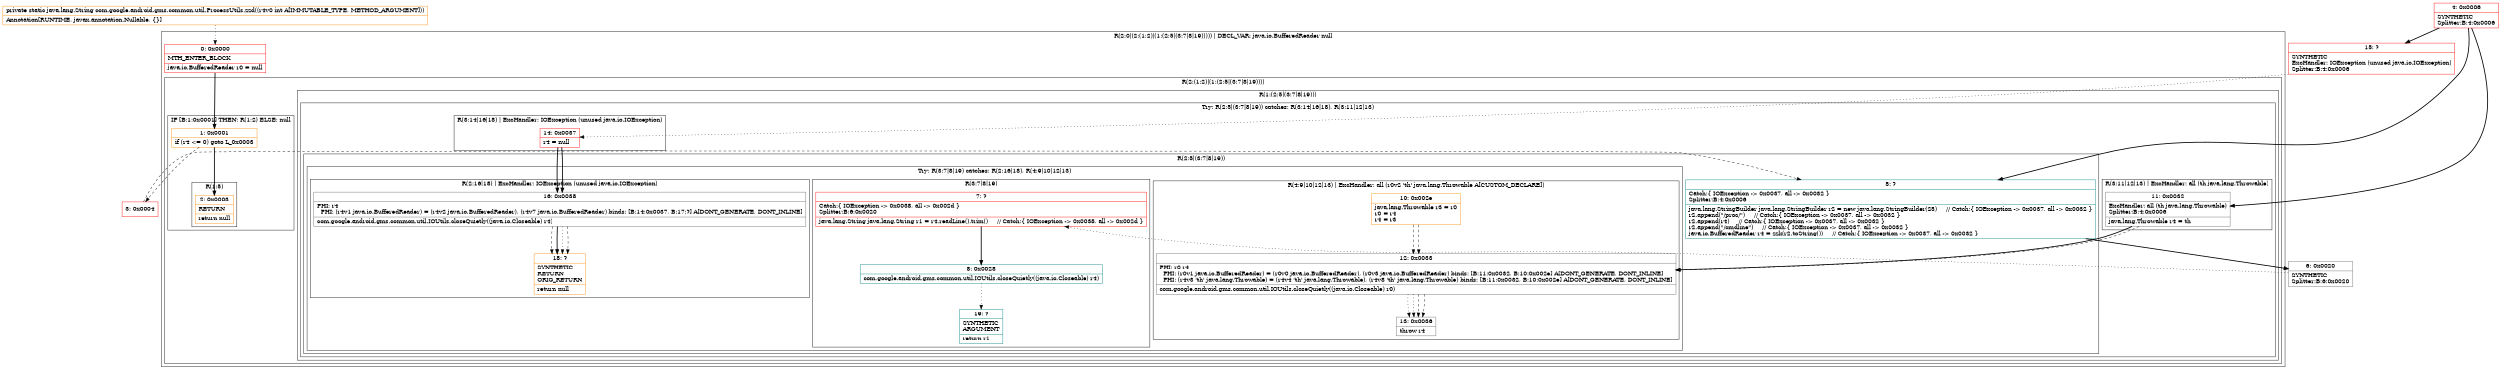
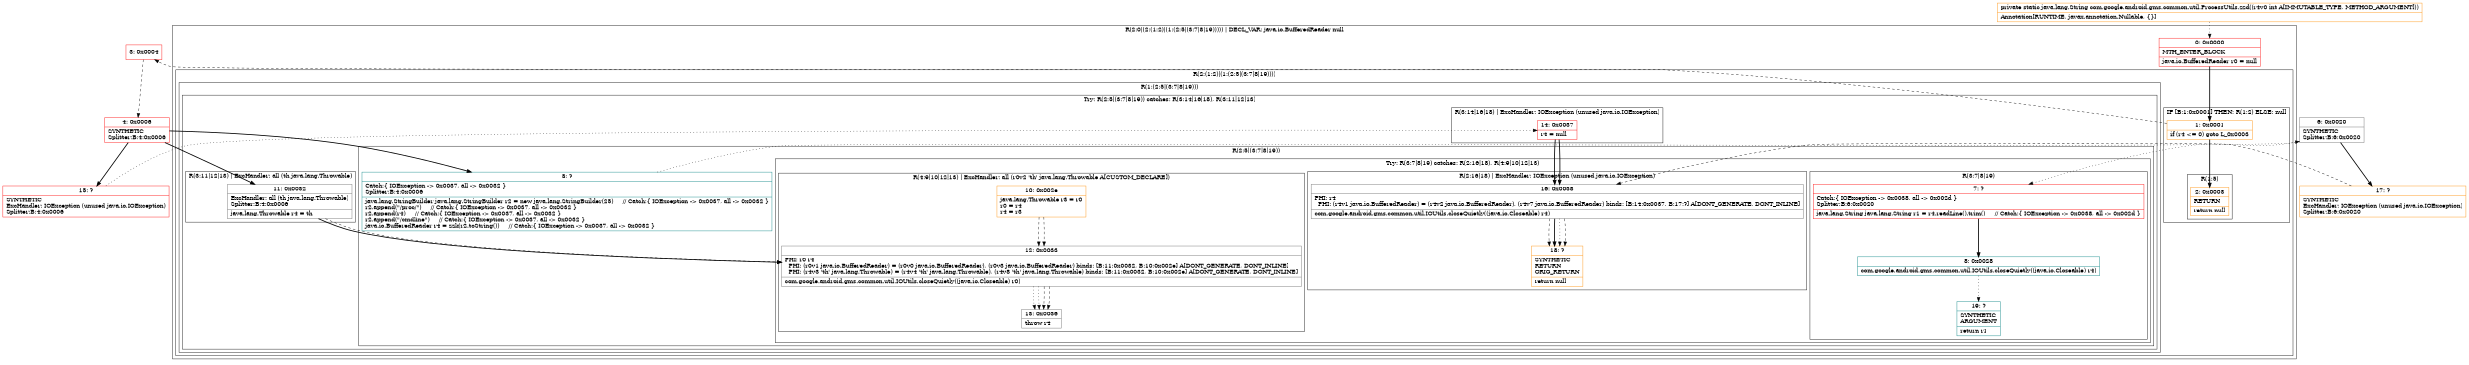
(961, 151) -> (141, 87)
none -> (2383, 202)
(2185, 253) -> (1475, 145)
